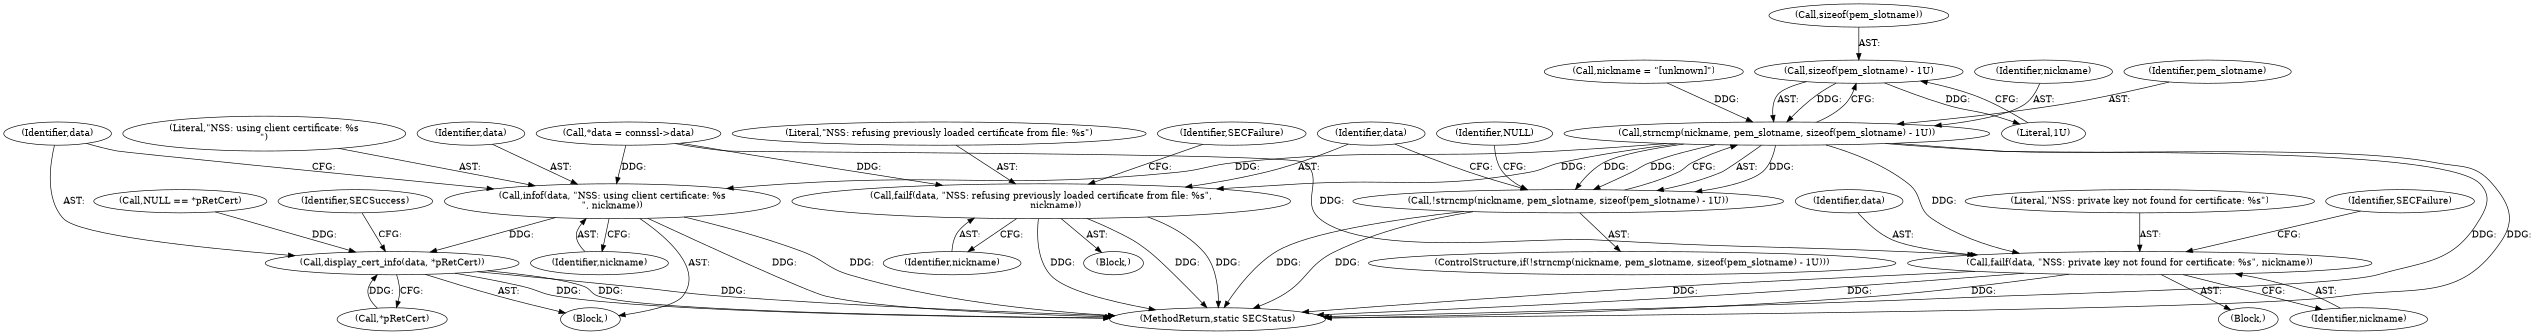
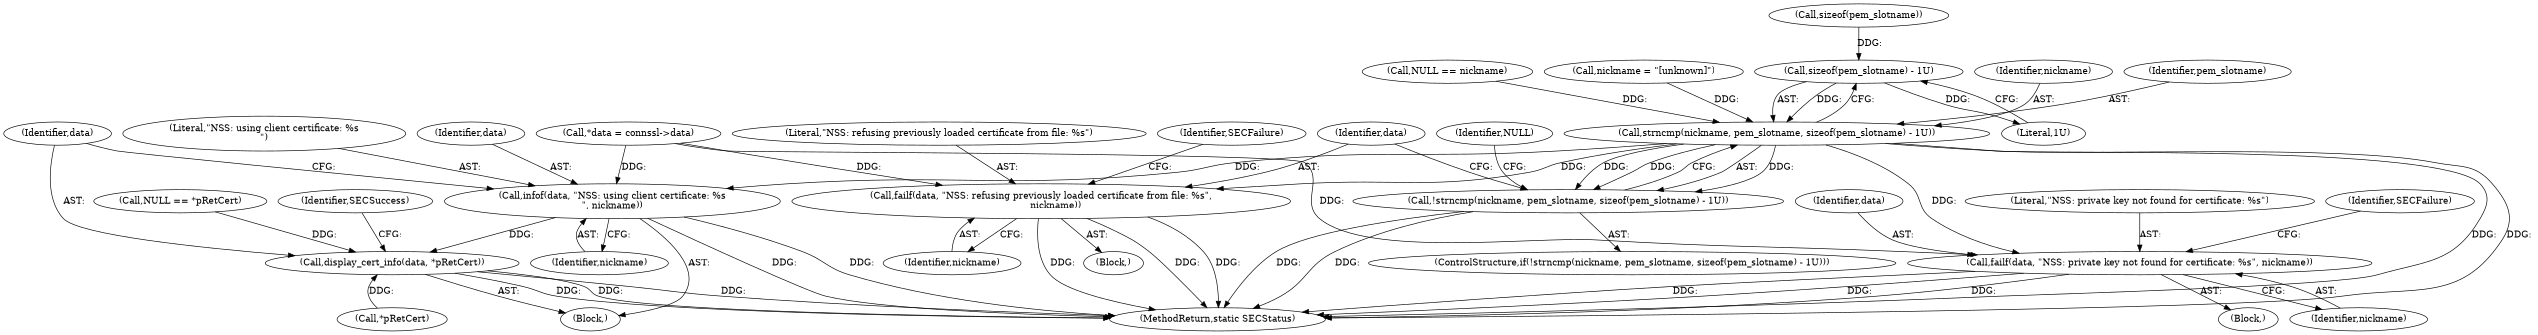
(1871, 44) -> (1871, 44)
none -> (1447, 72)
(399, 288) -> none
